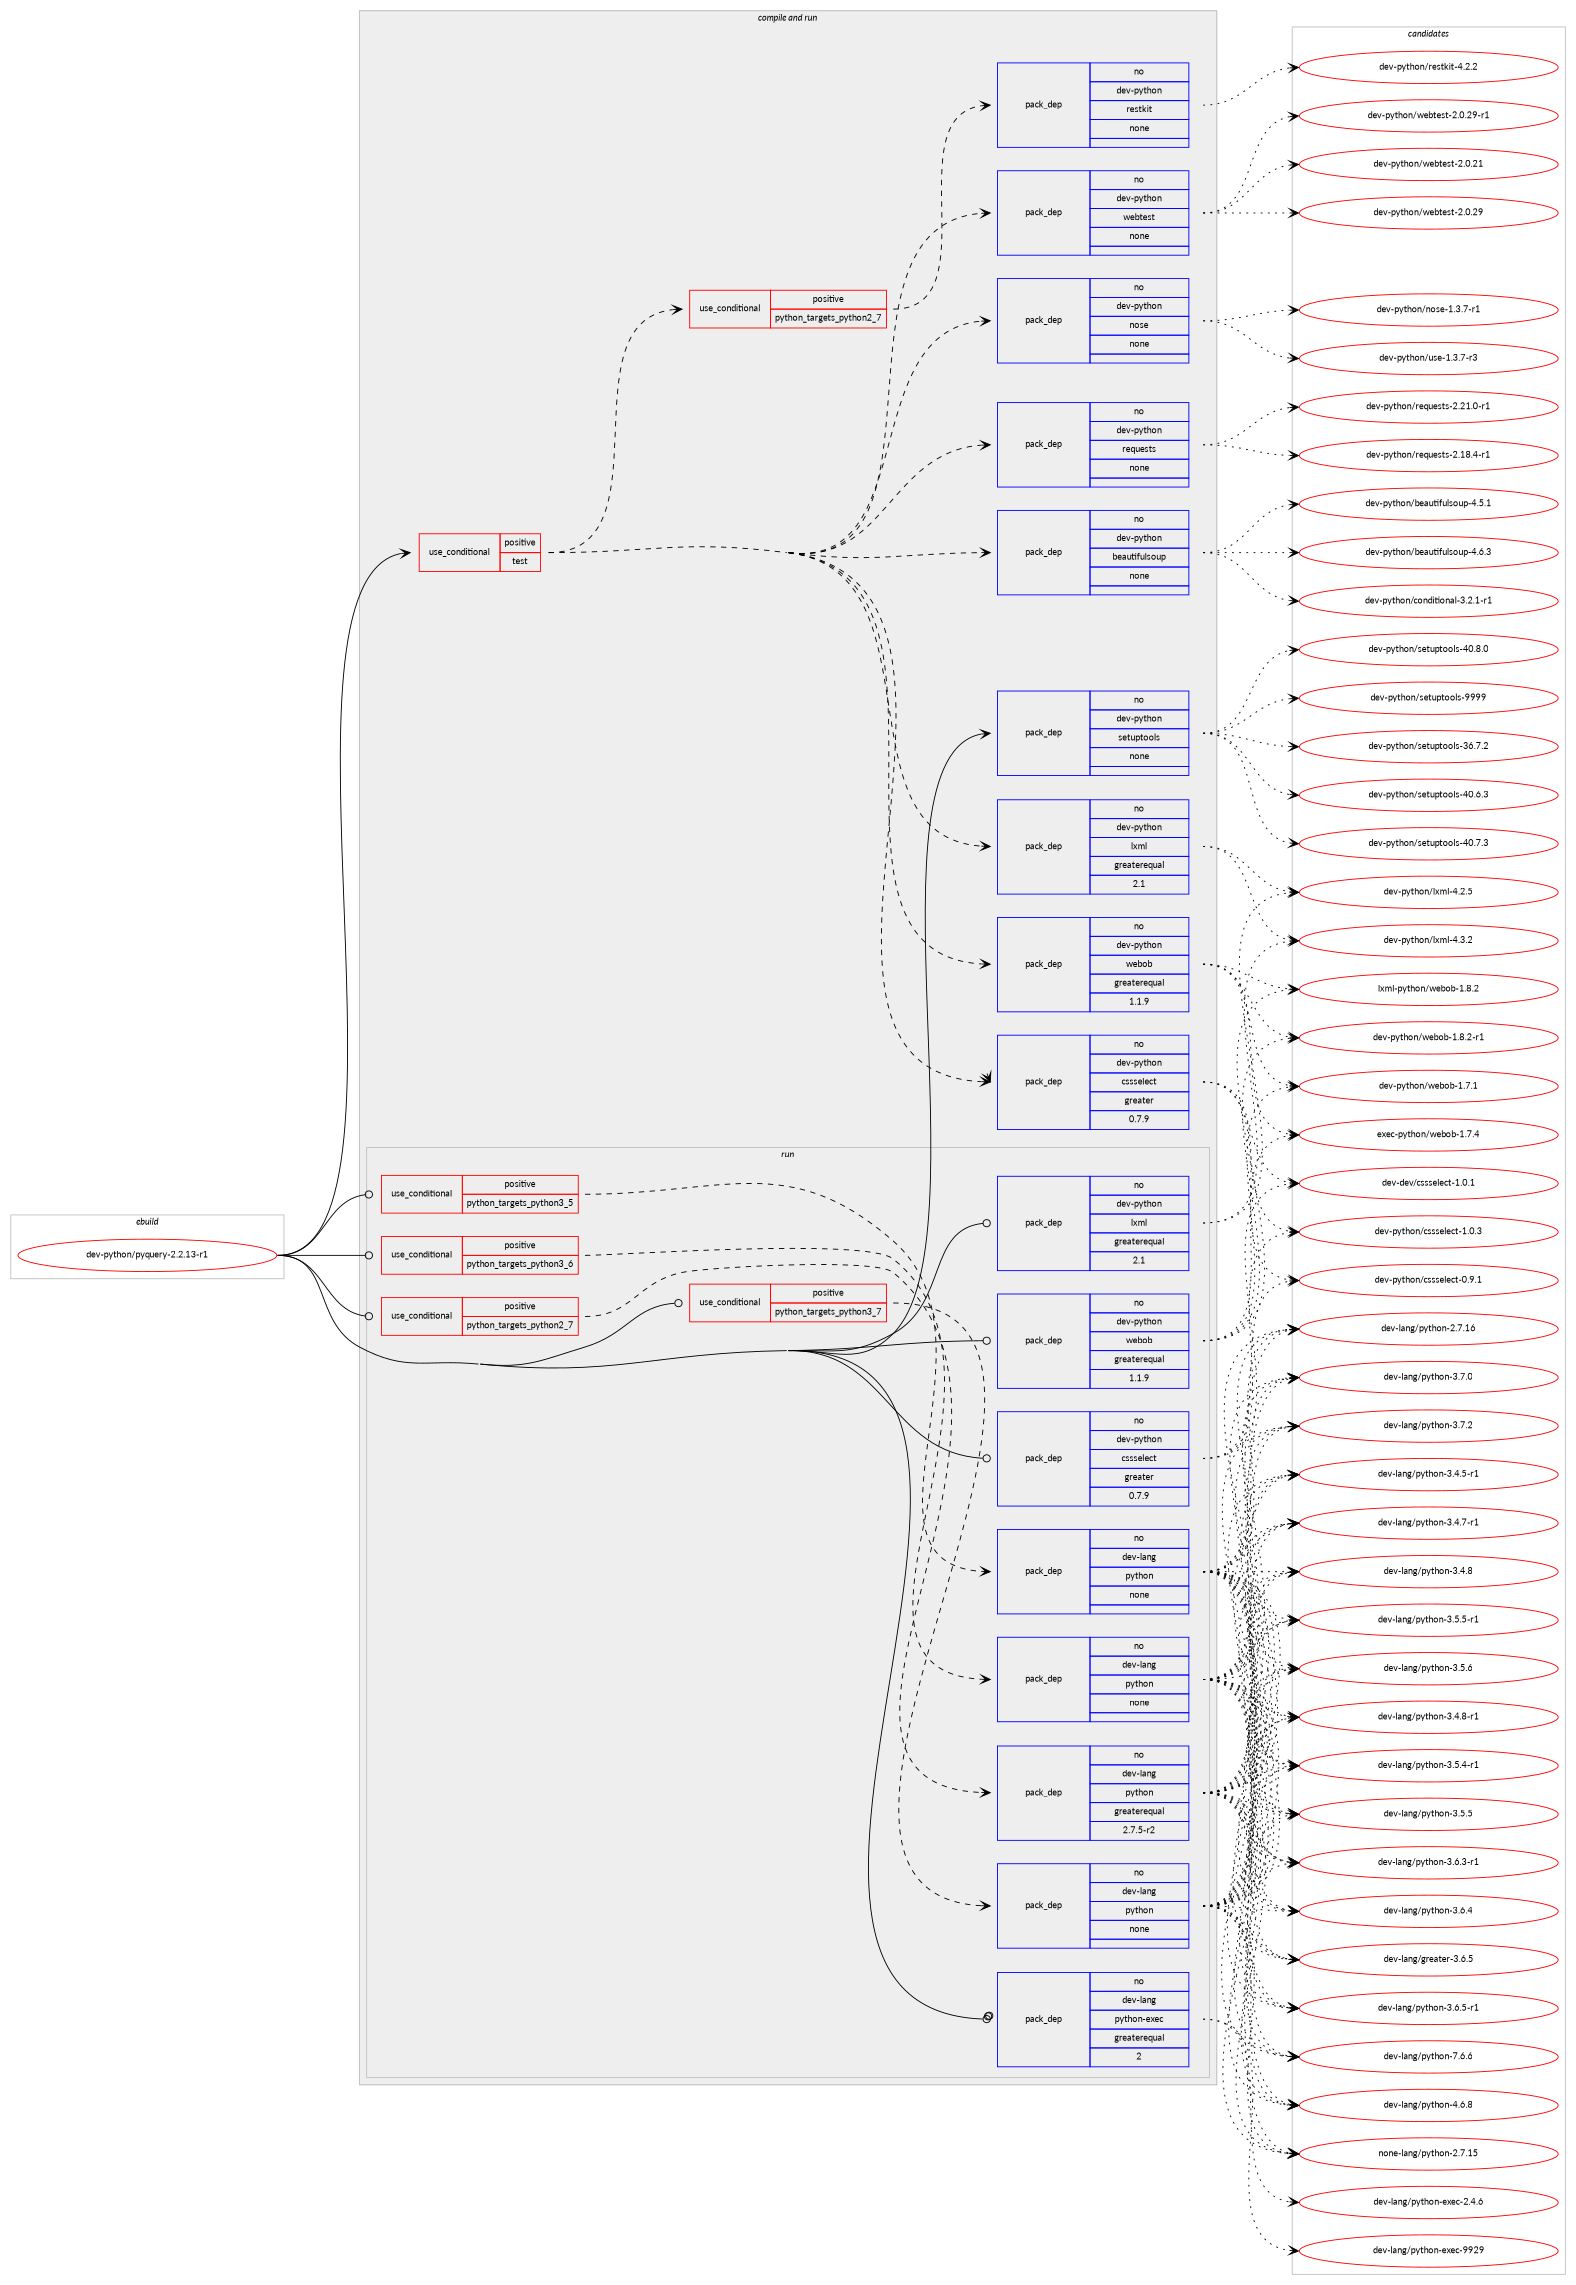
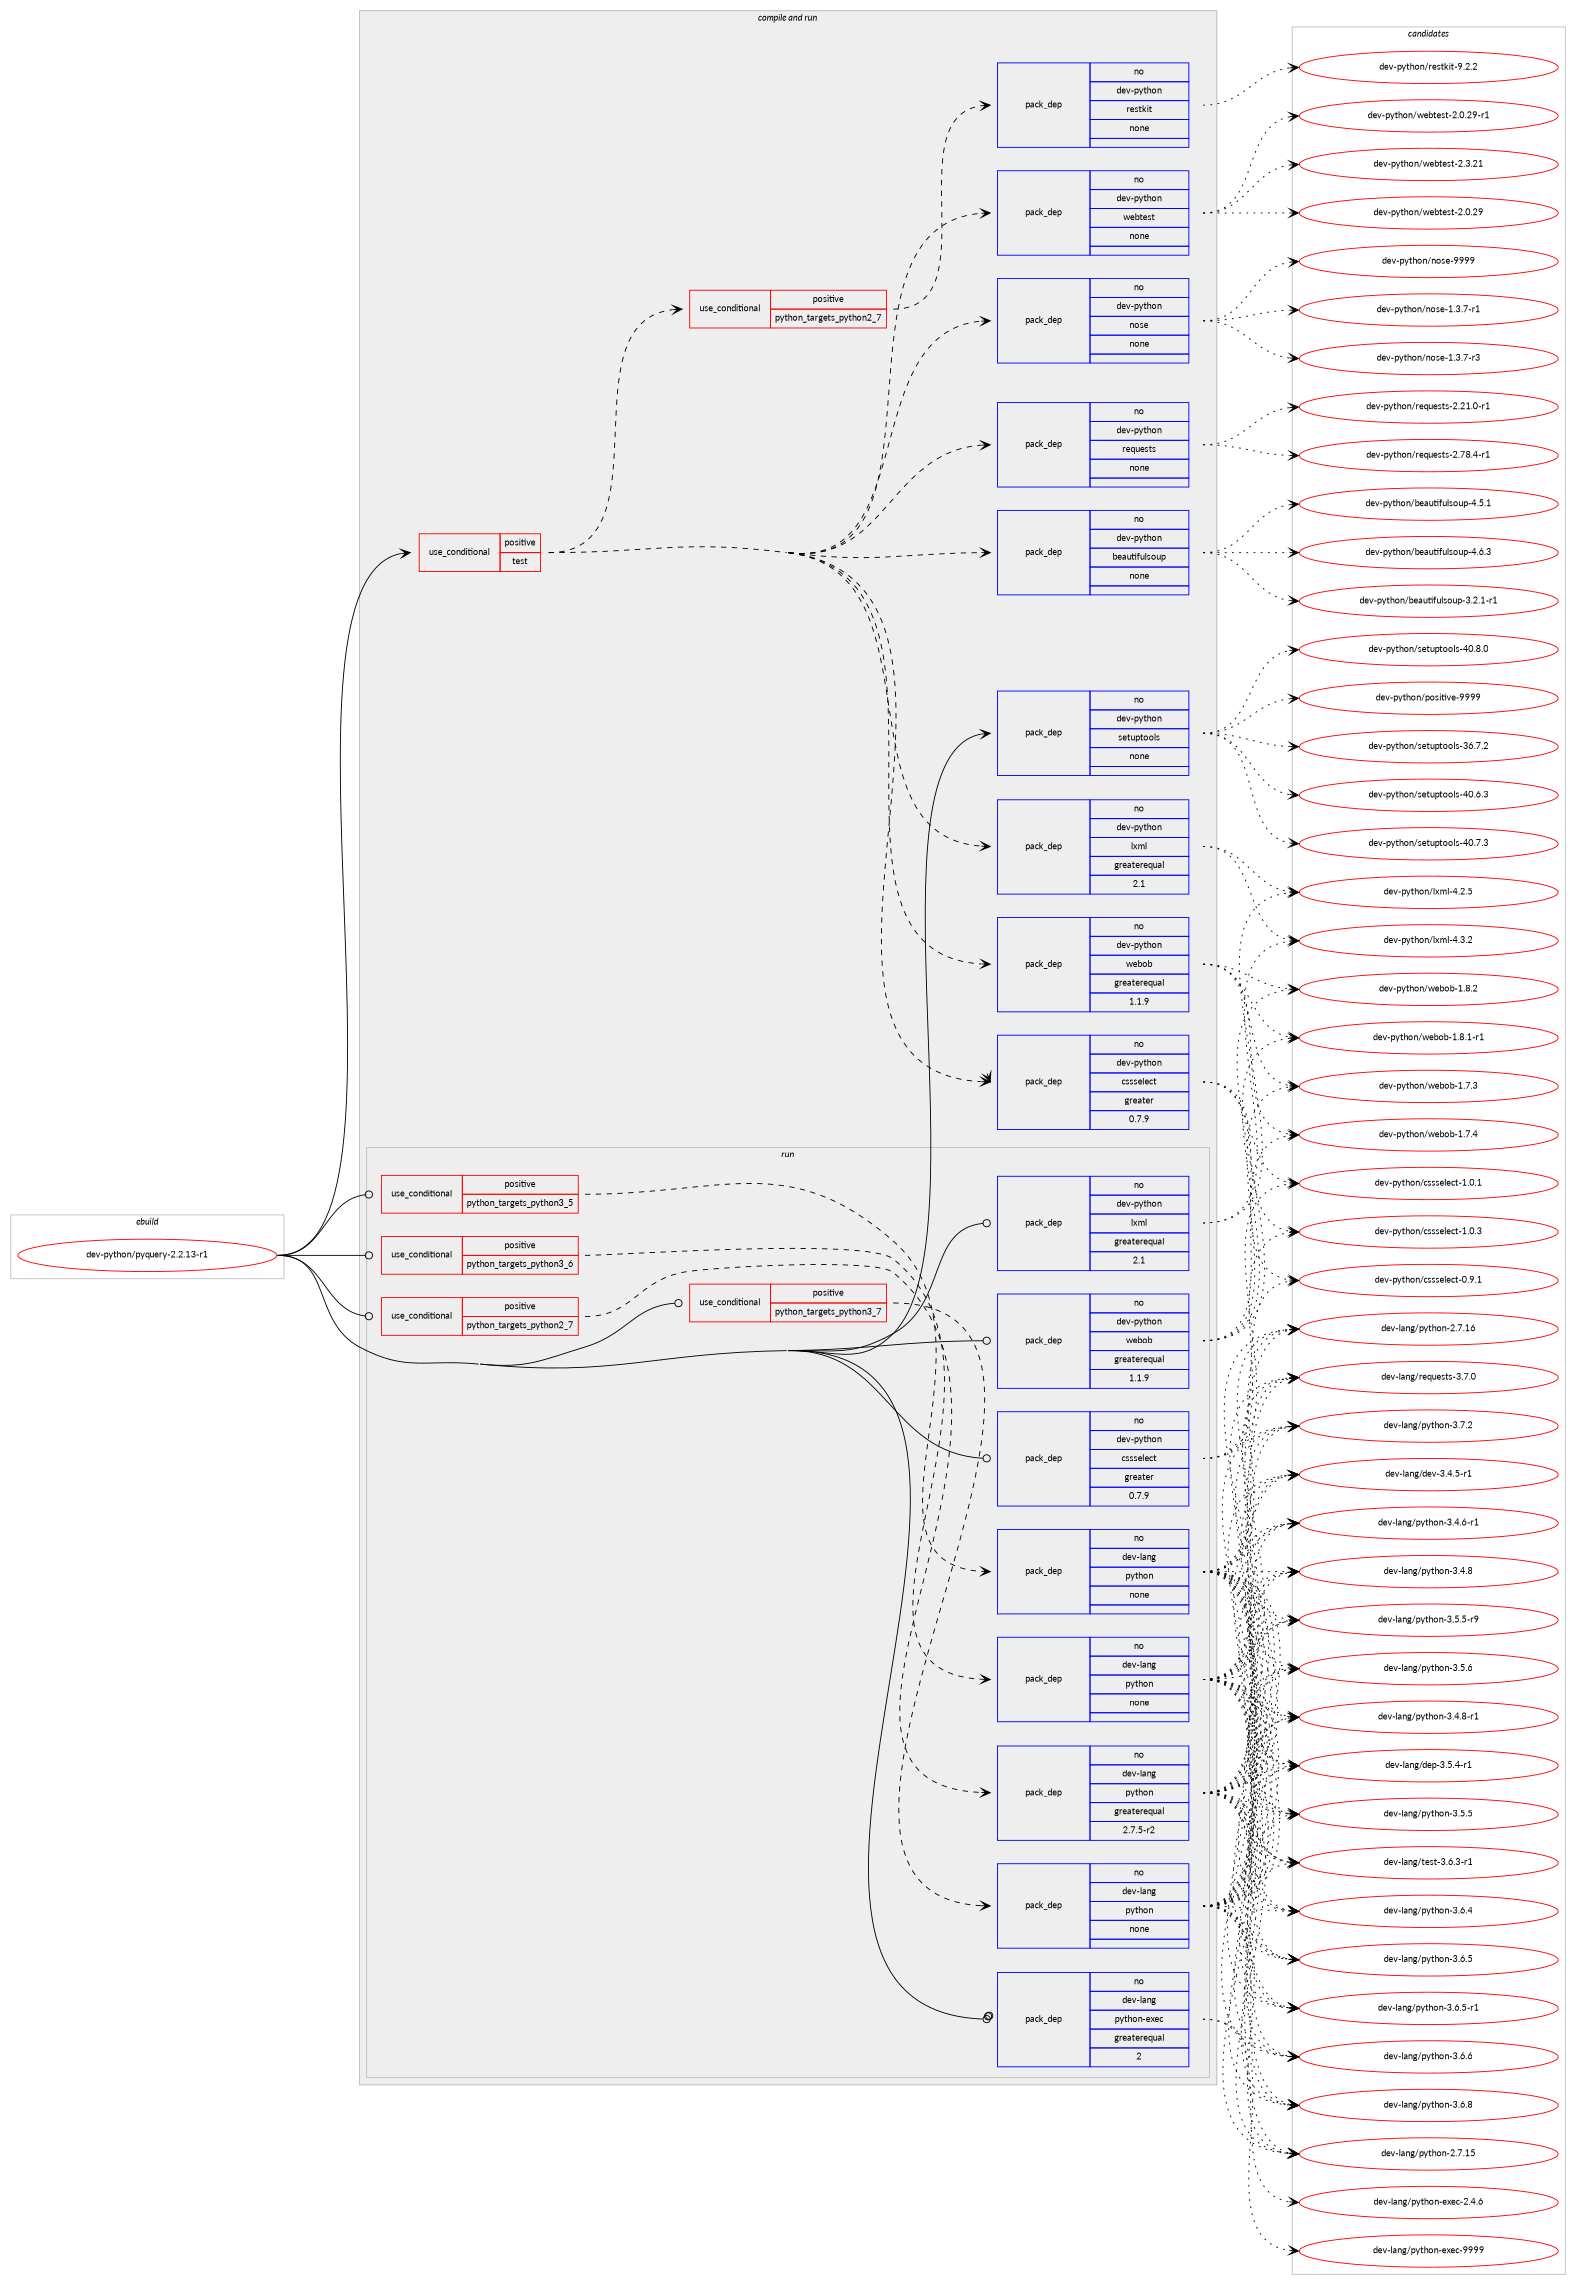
(1429, 67) -> (1429, 67)
(1429, 164) -> (1429, 164)
none -> (1429, 261)
(1429, 359) -> (1429, 359)
(1429, 456) -> (1429, 456)
(1429, 601) -> (1429, 601)
(1429, 698) -> (1429, 698)
(1429, 989) -> (1429, 989)
(1429, 1038) -> (1429, 1038)
(1429, 1086) -> (1429, 1086)
(1429, 1135) -> (1429, 1135)
(1429, 1183) -> (1429, 1183)
(1429, 1378) -> (1429, 1378)
(1429, 1475) -> (1429, 1475)
(1429, 1523) -> (1429, 1523)
(1429, 1620) -> (1429, 1620)
(1429, 1766) -> (1429, 1766)
(1429, 1863) -> (1429, 1863)
(1429, 1960) -> (1429, 1960)
(1429, 2057) -> (1429, 2057)
(1429, 2105) -> (1429, 2105)
(1429, 2154) -> (1429, 2154)
(1429, 2251) -> (1429, 2251)
